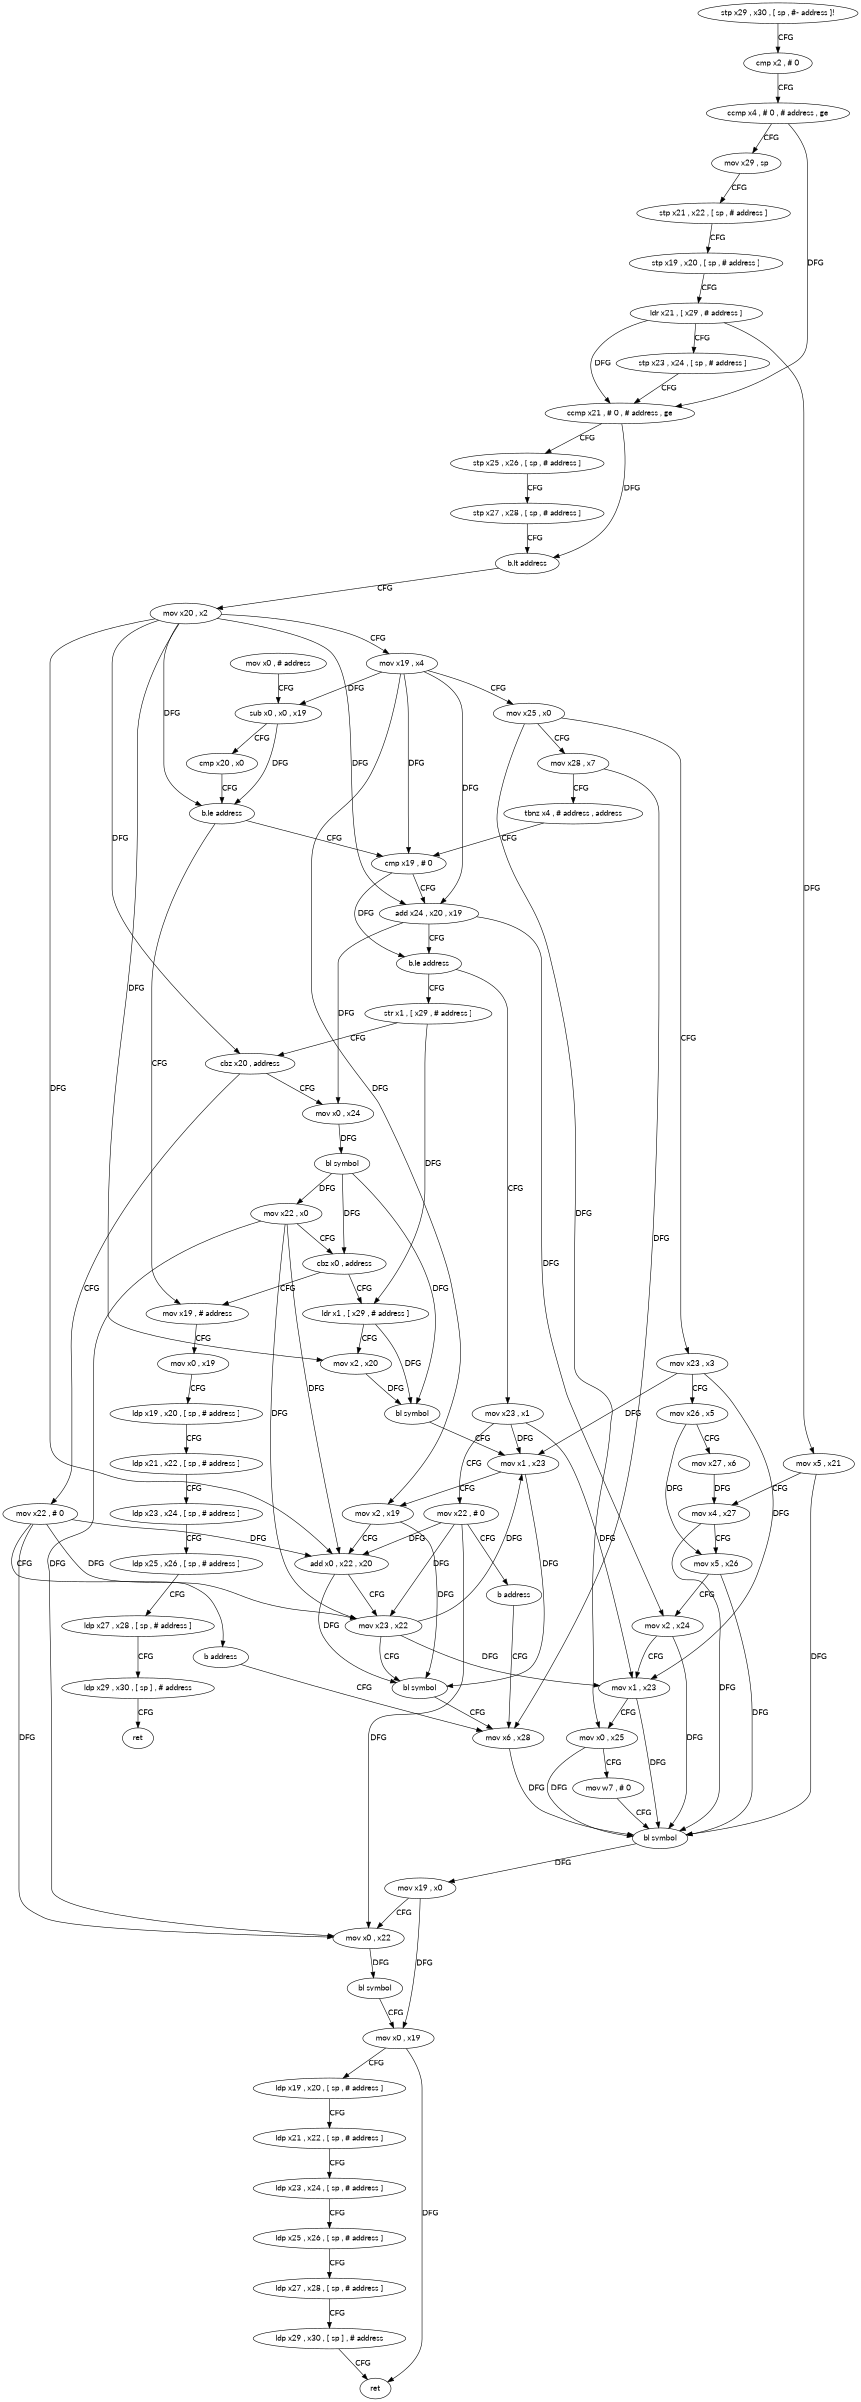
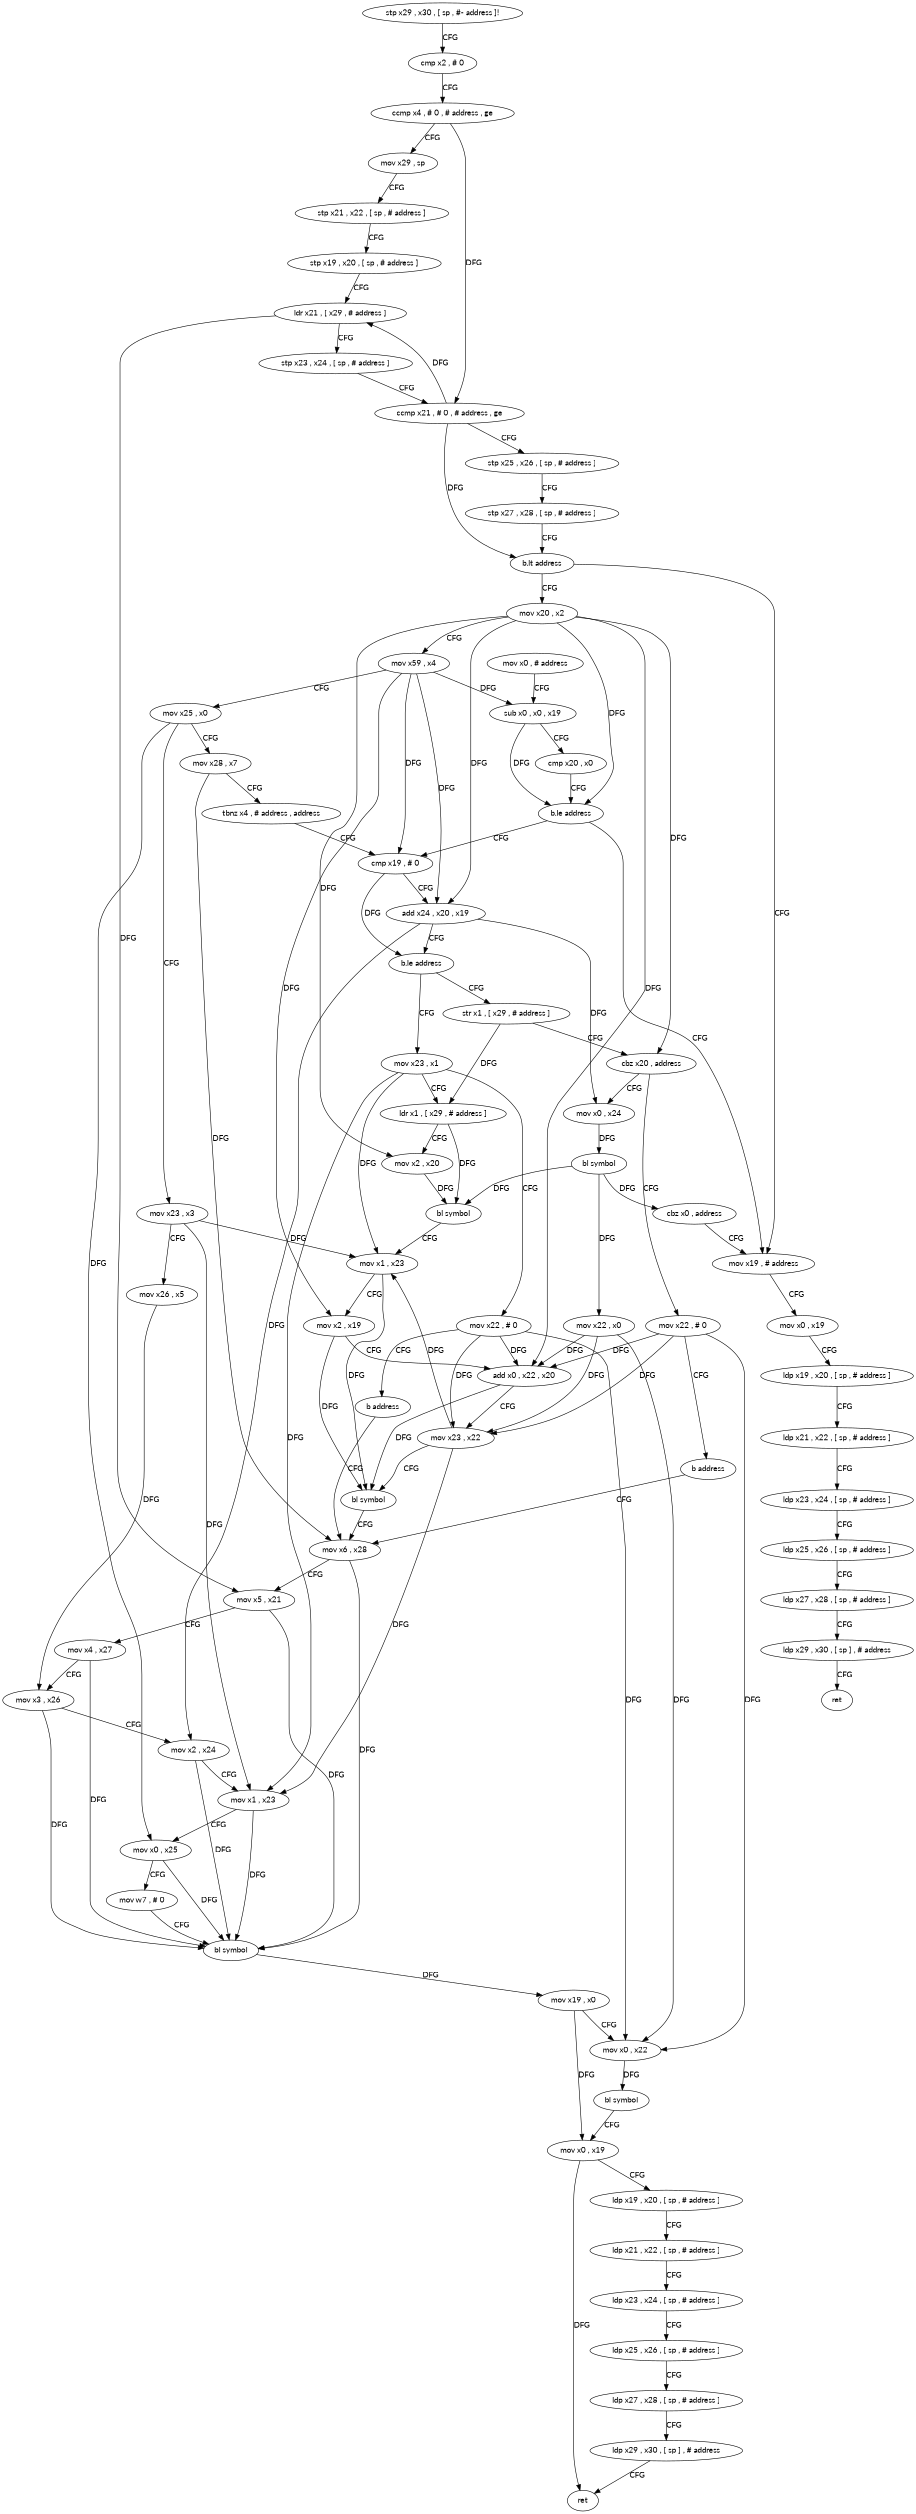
(599, 348) -> (419, 355)
(402, 664) -> (414, 664)
none -> (774, 823)
(312, 1237) -> none
(354, 1286) -> (429, 1086)
(714, 1464) -> none
(716, 1564) -> (38, 1700)
none -> (307, 1572)
